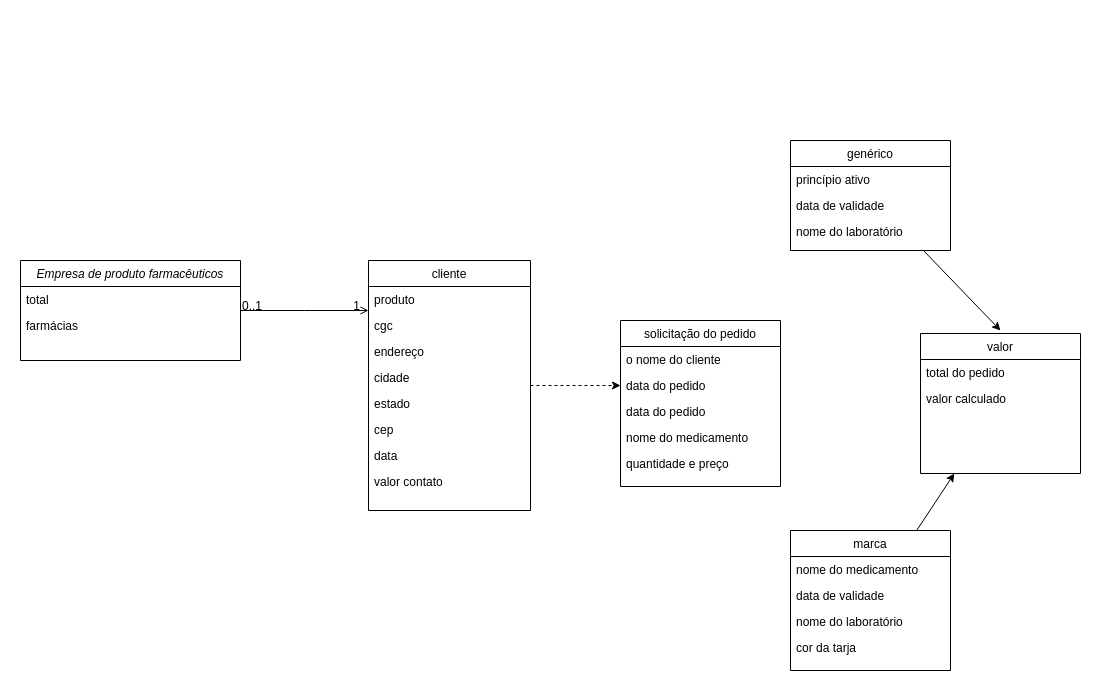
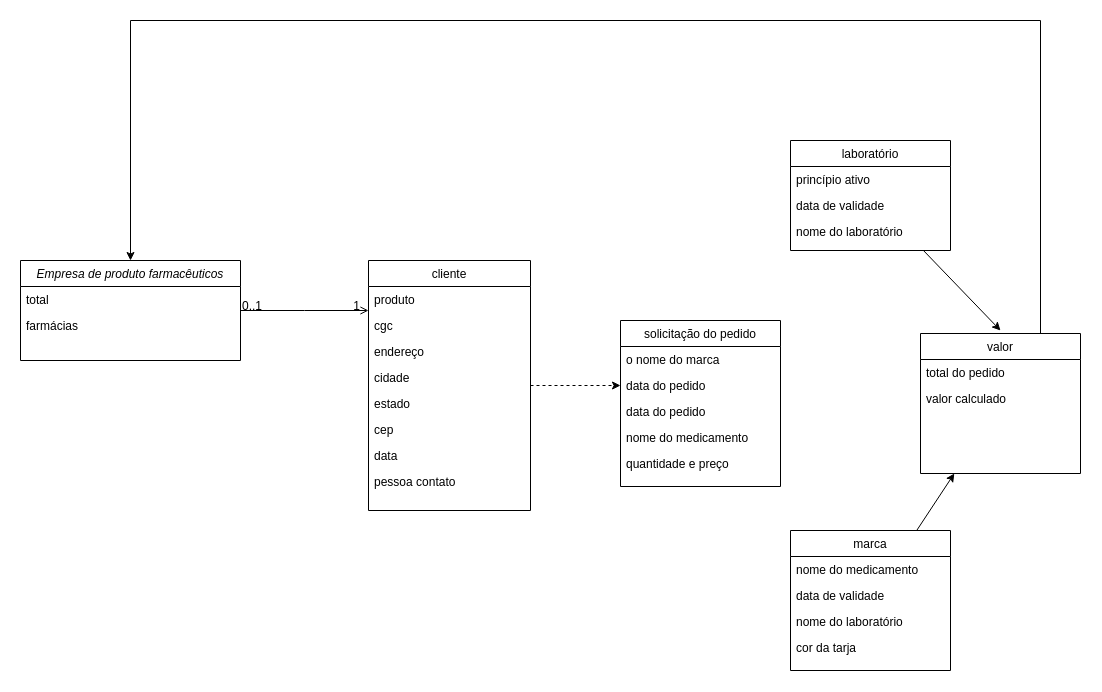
none -> (626, 21)
(870, 154) -> (870, 154)
(675, 360) -> (672, 360)
(415, 482) -> (419, 482)
